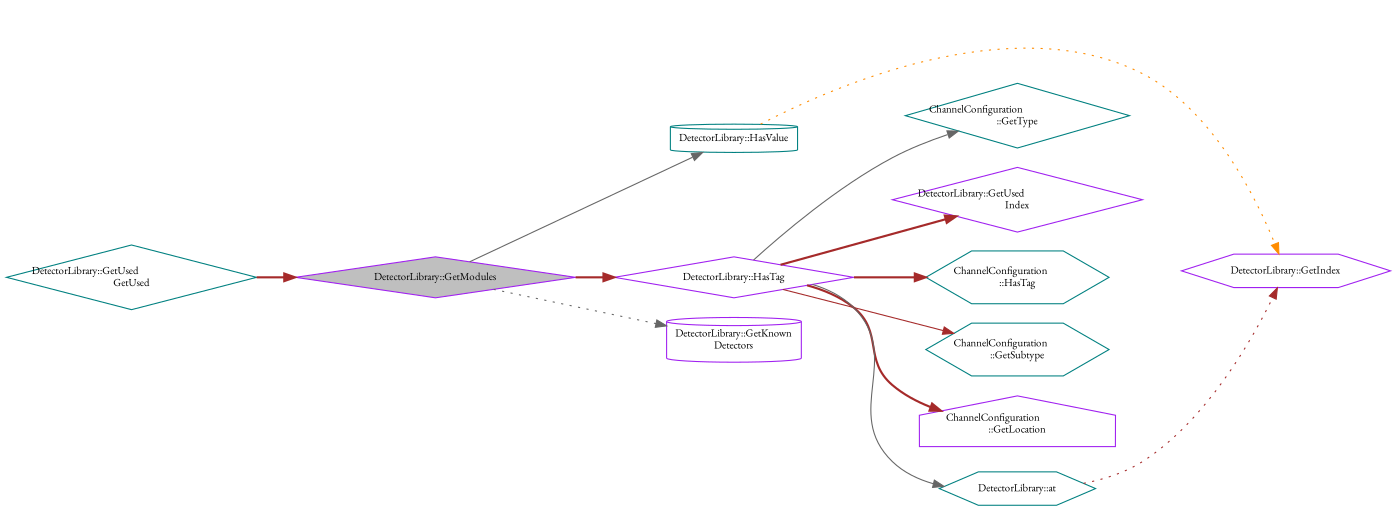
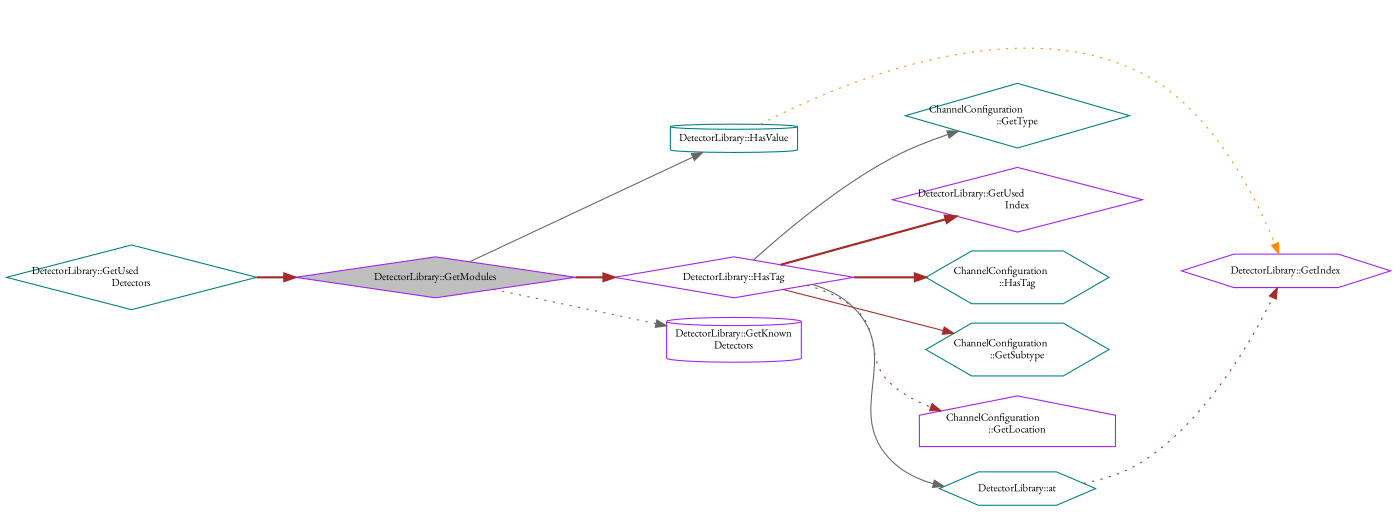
(131, 277) -> (131, 277)
(882, 373) -> (882, 373)
